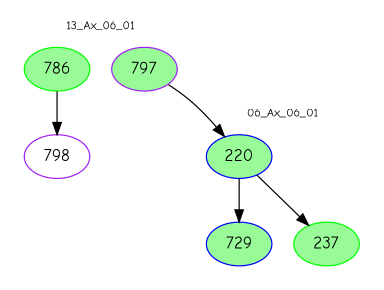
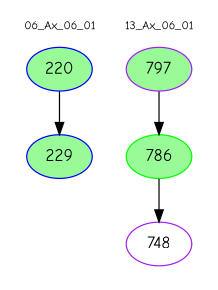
(204, 114) -> (159, 107)
(57, 157) -> (159, 244)
(239, 244) -> (59, 157)
(327, 244) -> none
